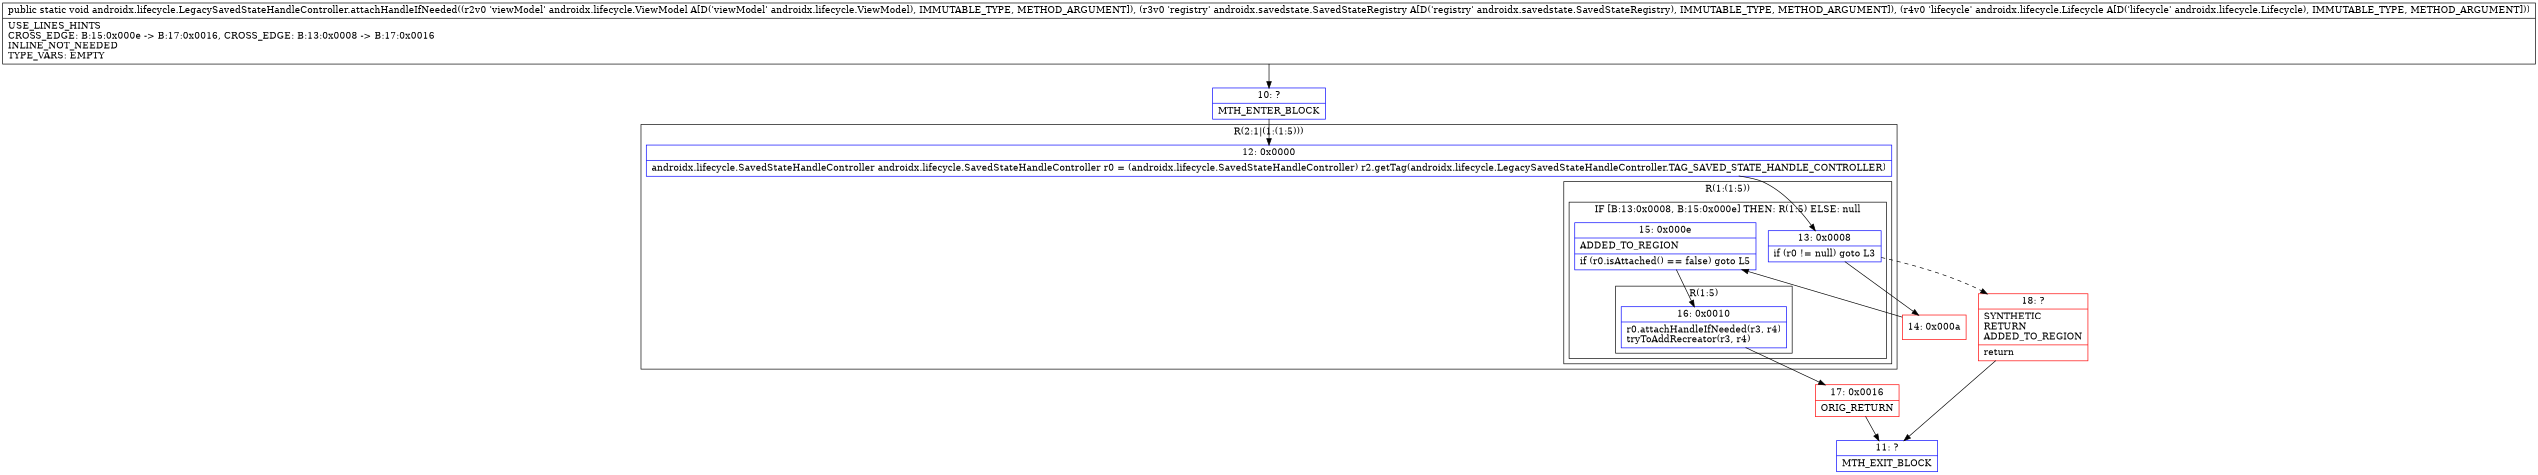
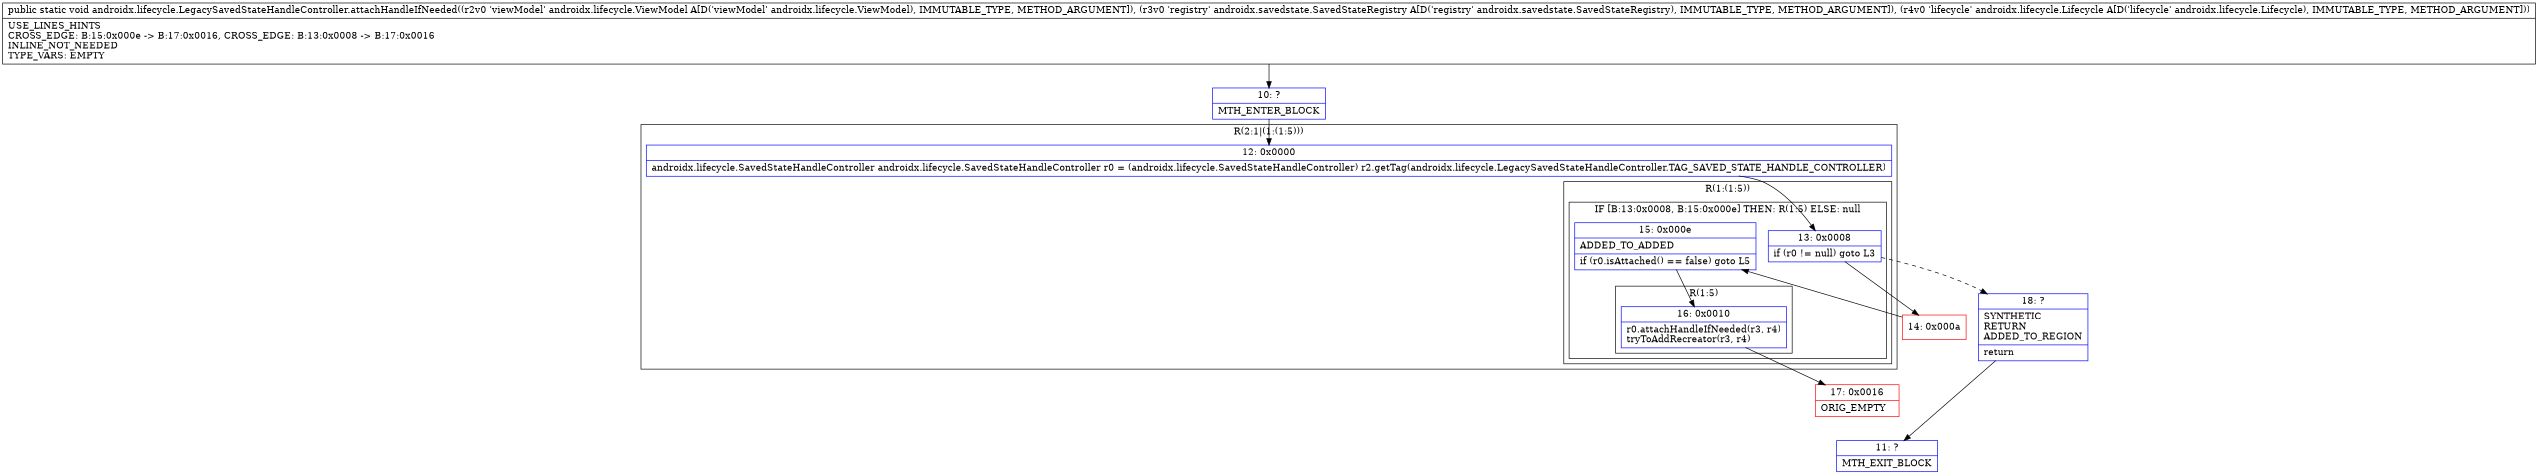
(1630, 246) -> (1627, 246)
(2033, 327) -> (2033, 327)
(1857, 408) -> (1853, 408)
(1871, 426) -> none
